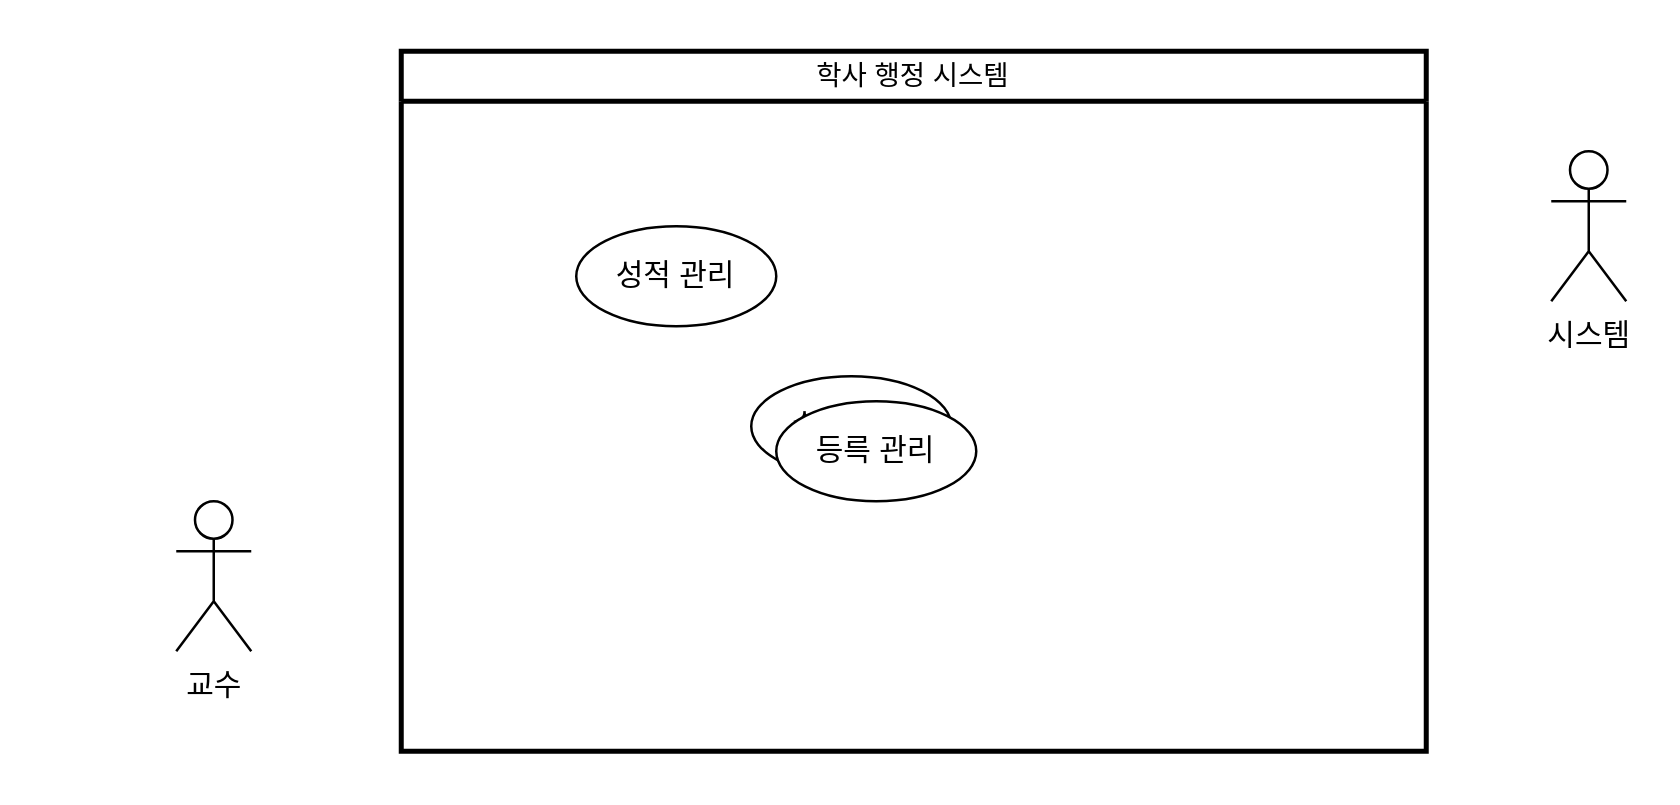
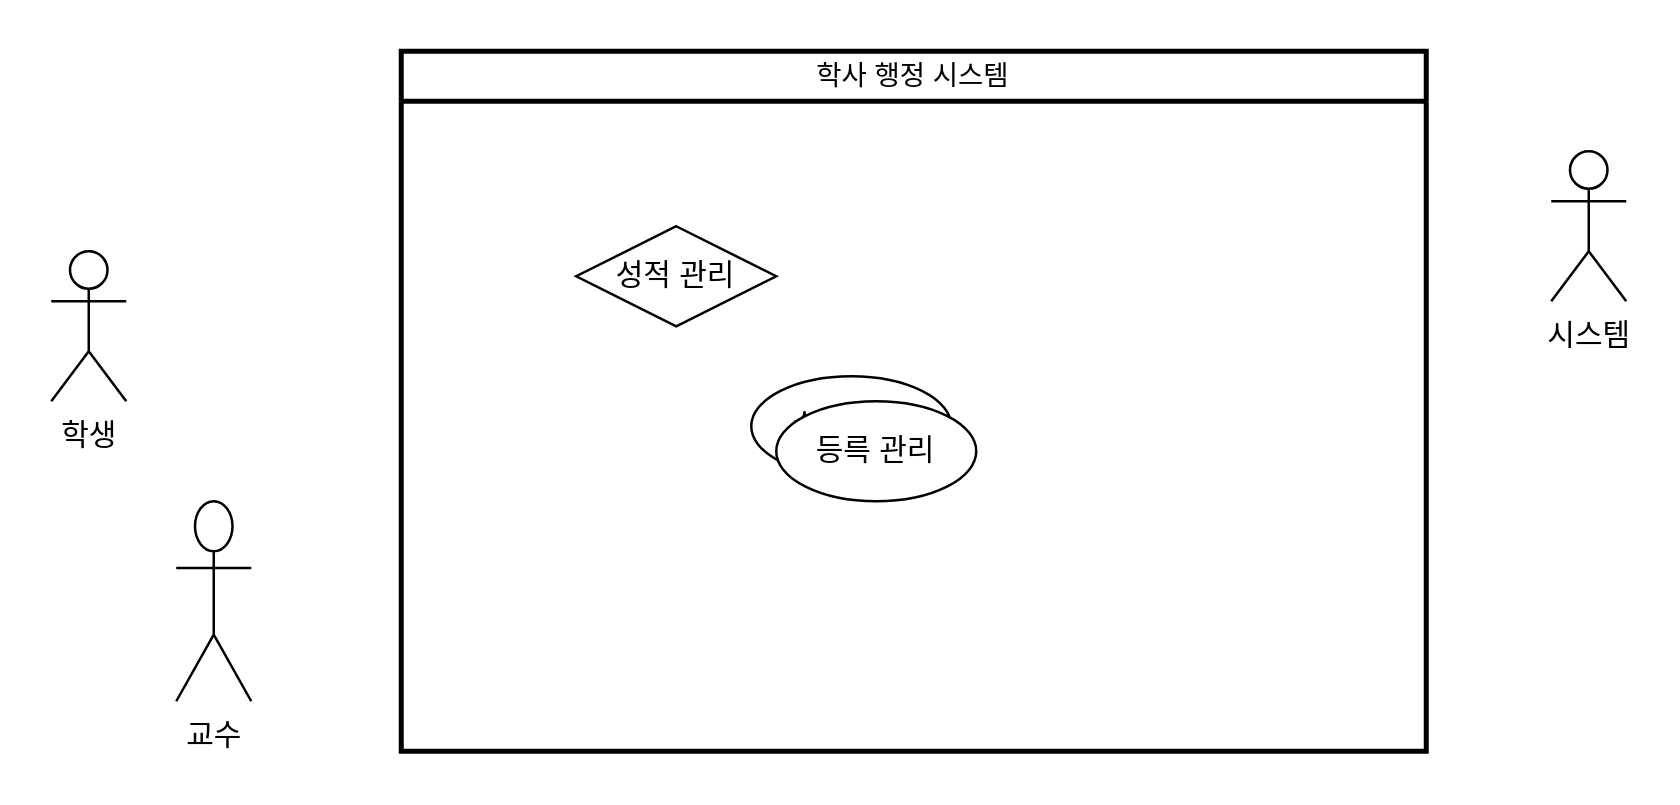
(676, 276) -> (676, 276)
none -> (89, 326)
(214, 576) -> (214, 601)
